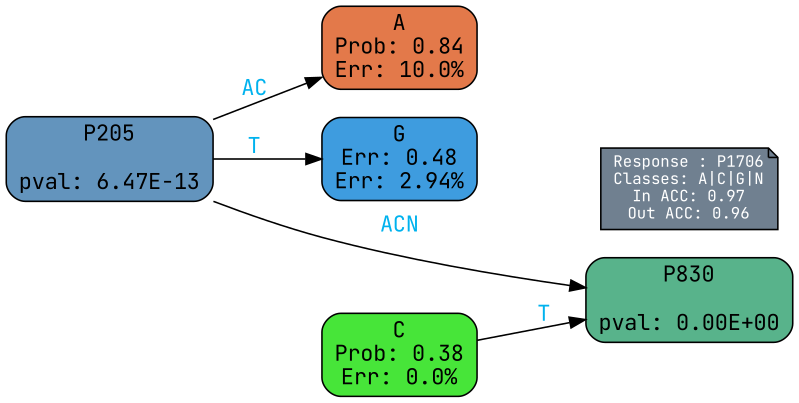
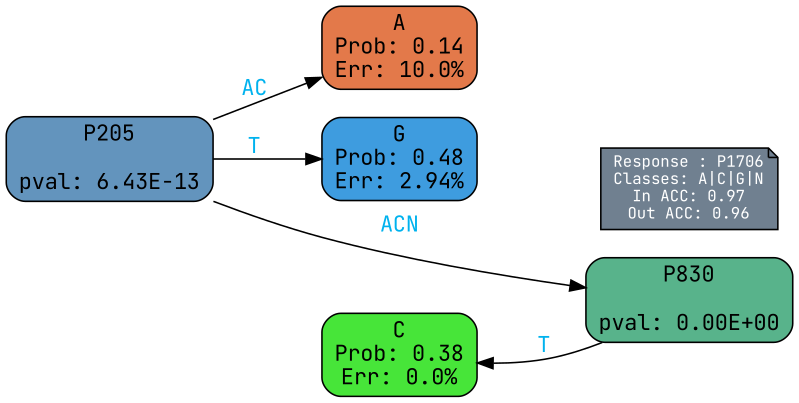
(400, 48) -> (400, 48)
(110, 159) -> (110, 159)
(400, 159) -> (400, 159)
(523, 331) -> (549, 358)
